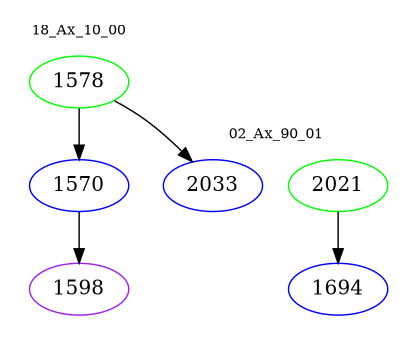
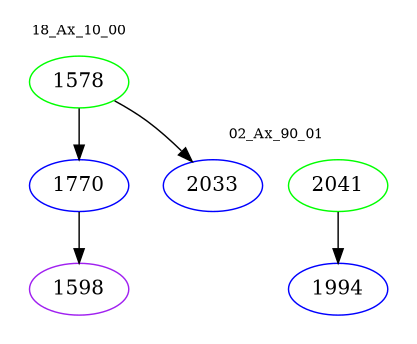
(79, 186) -> (79, 186)
(338, 186) -> (338, 186)
(338, 289) -> (338, 289)
